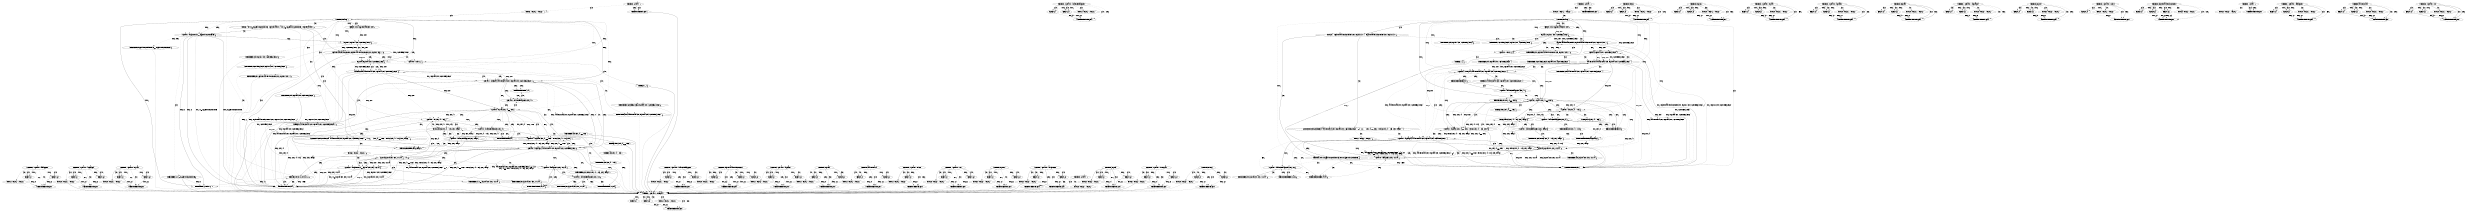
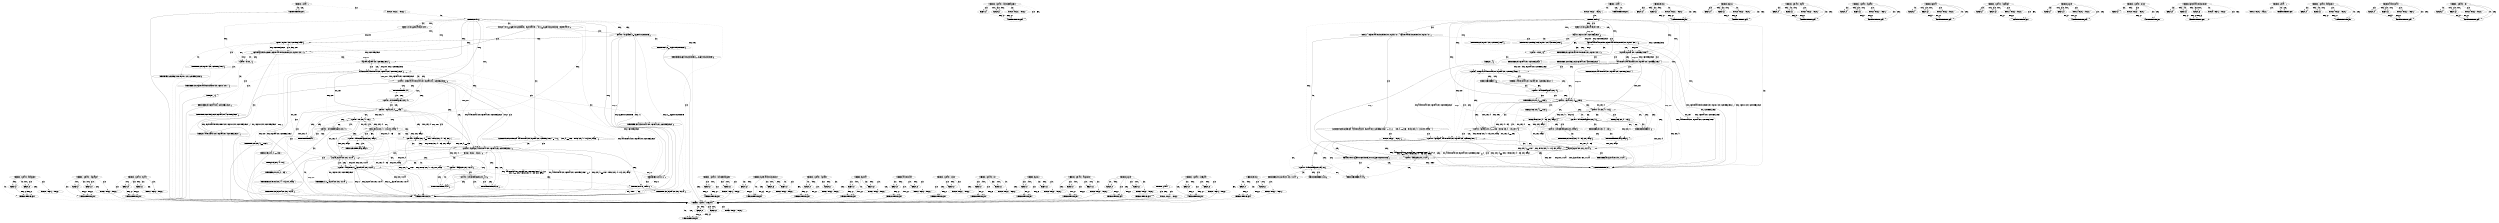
(192, 182) -> (514, 170)
